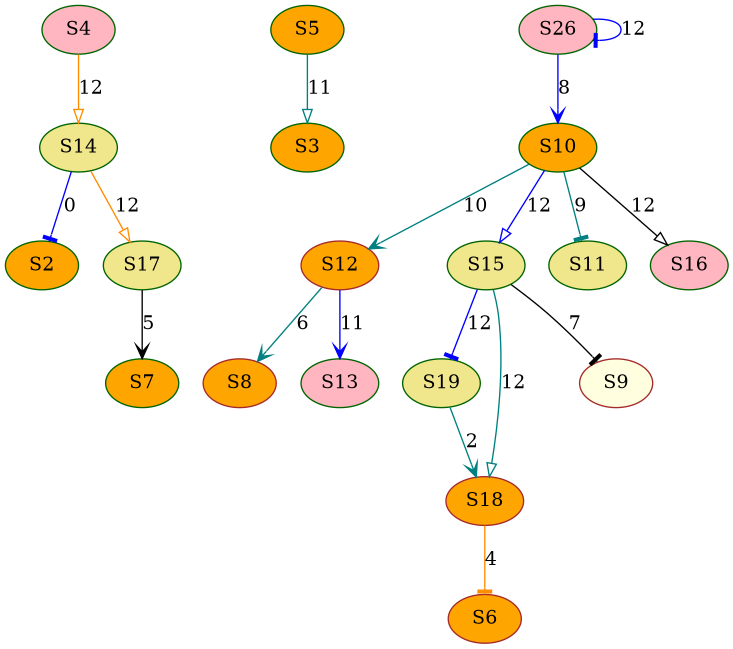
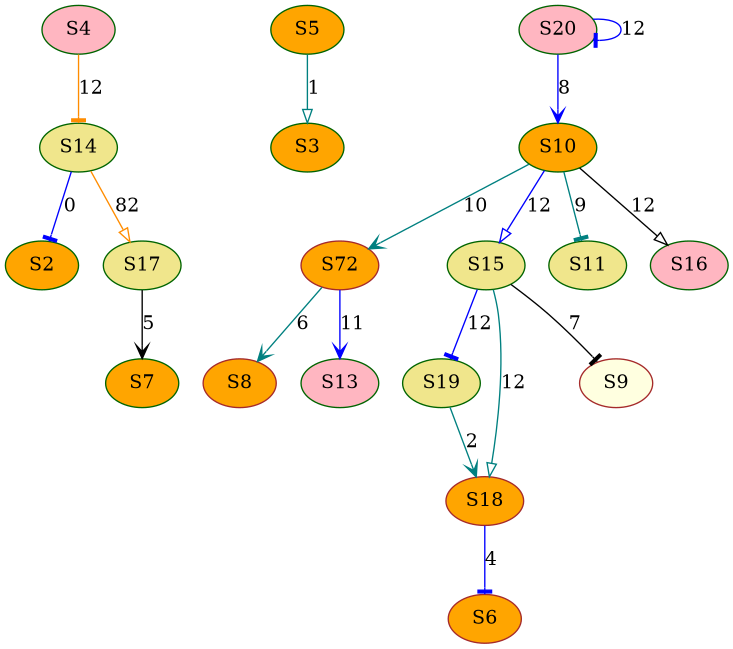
(558, 30) -> (558, 30)
(79, 82) -> (79, 85)
(320, 89) -> (314, 89)
(128, 207) -> (128, 207)
(340, 265) -> (340, 265)
(485, 557) -> (485, 557)
